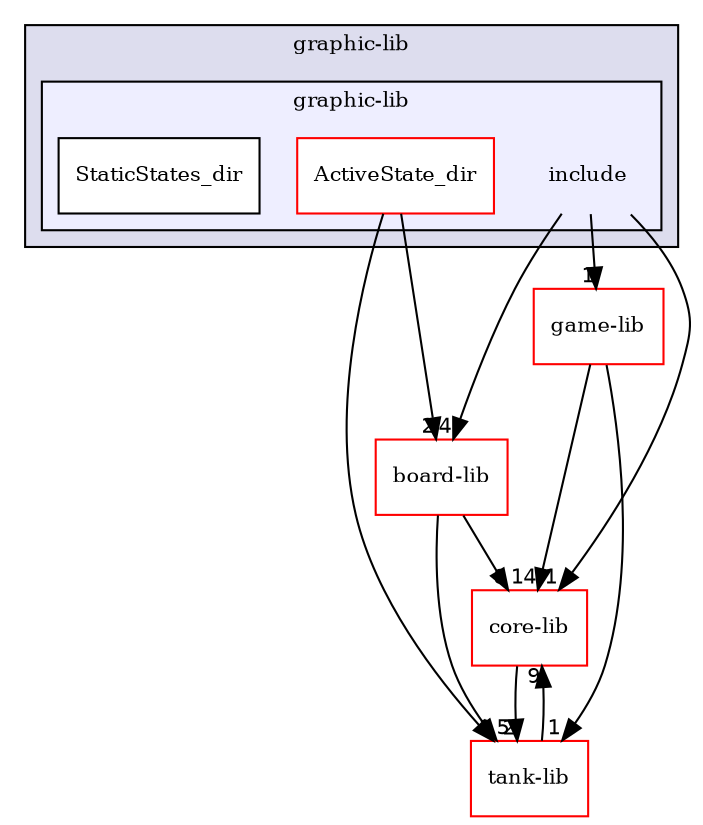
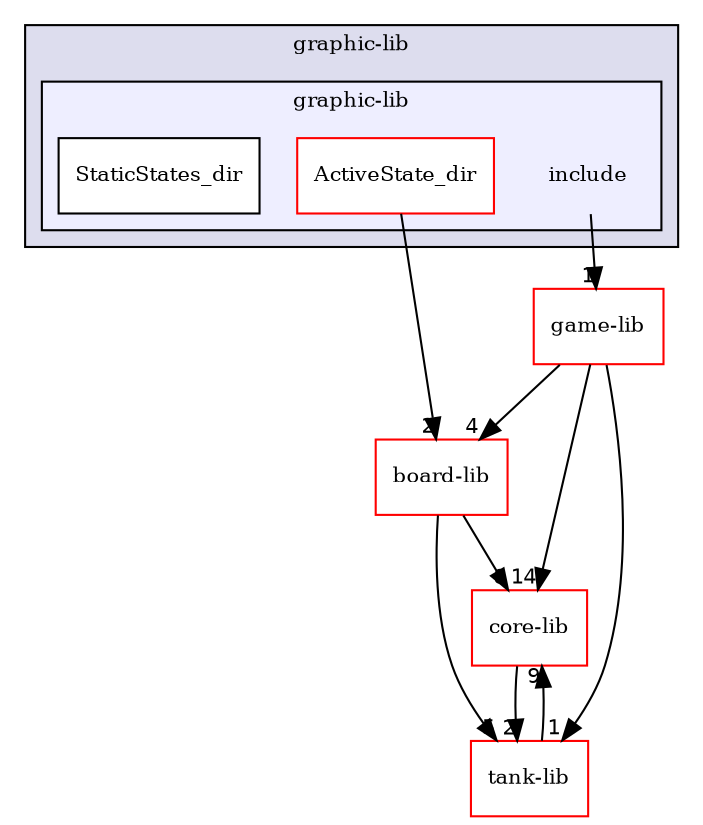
(503, 313) -> (528, 395)
(672, 397) -> none
(351, 486) -> none
